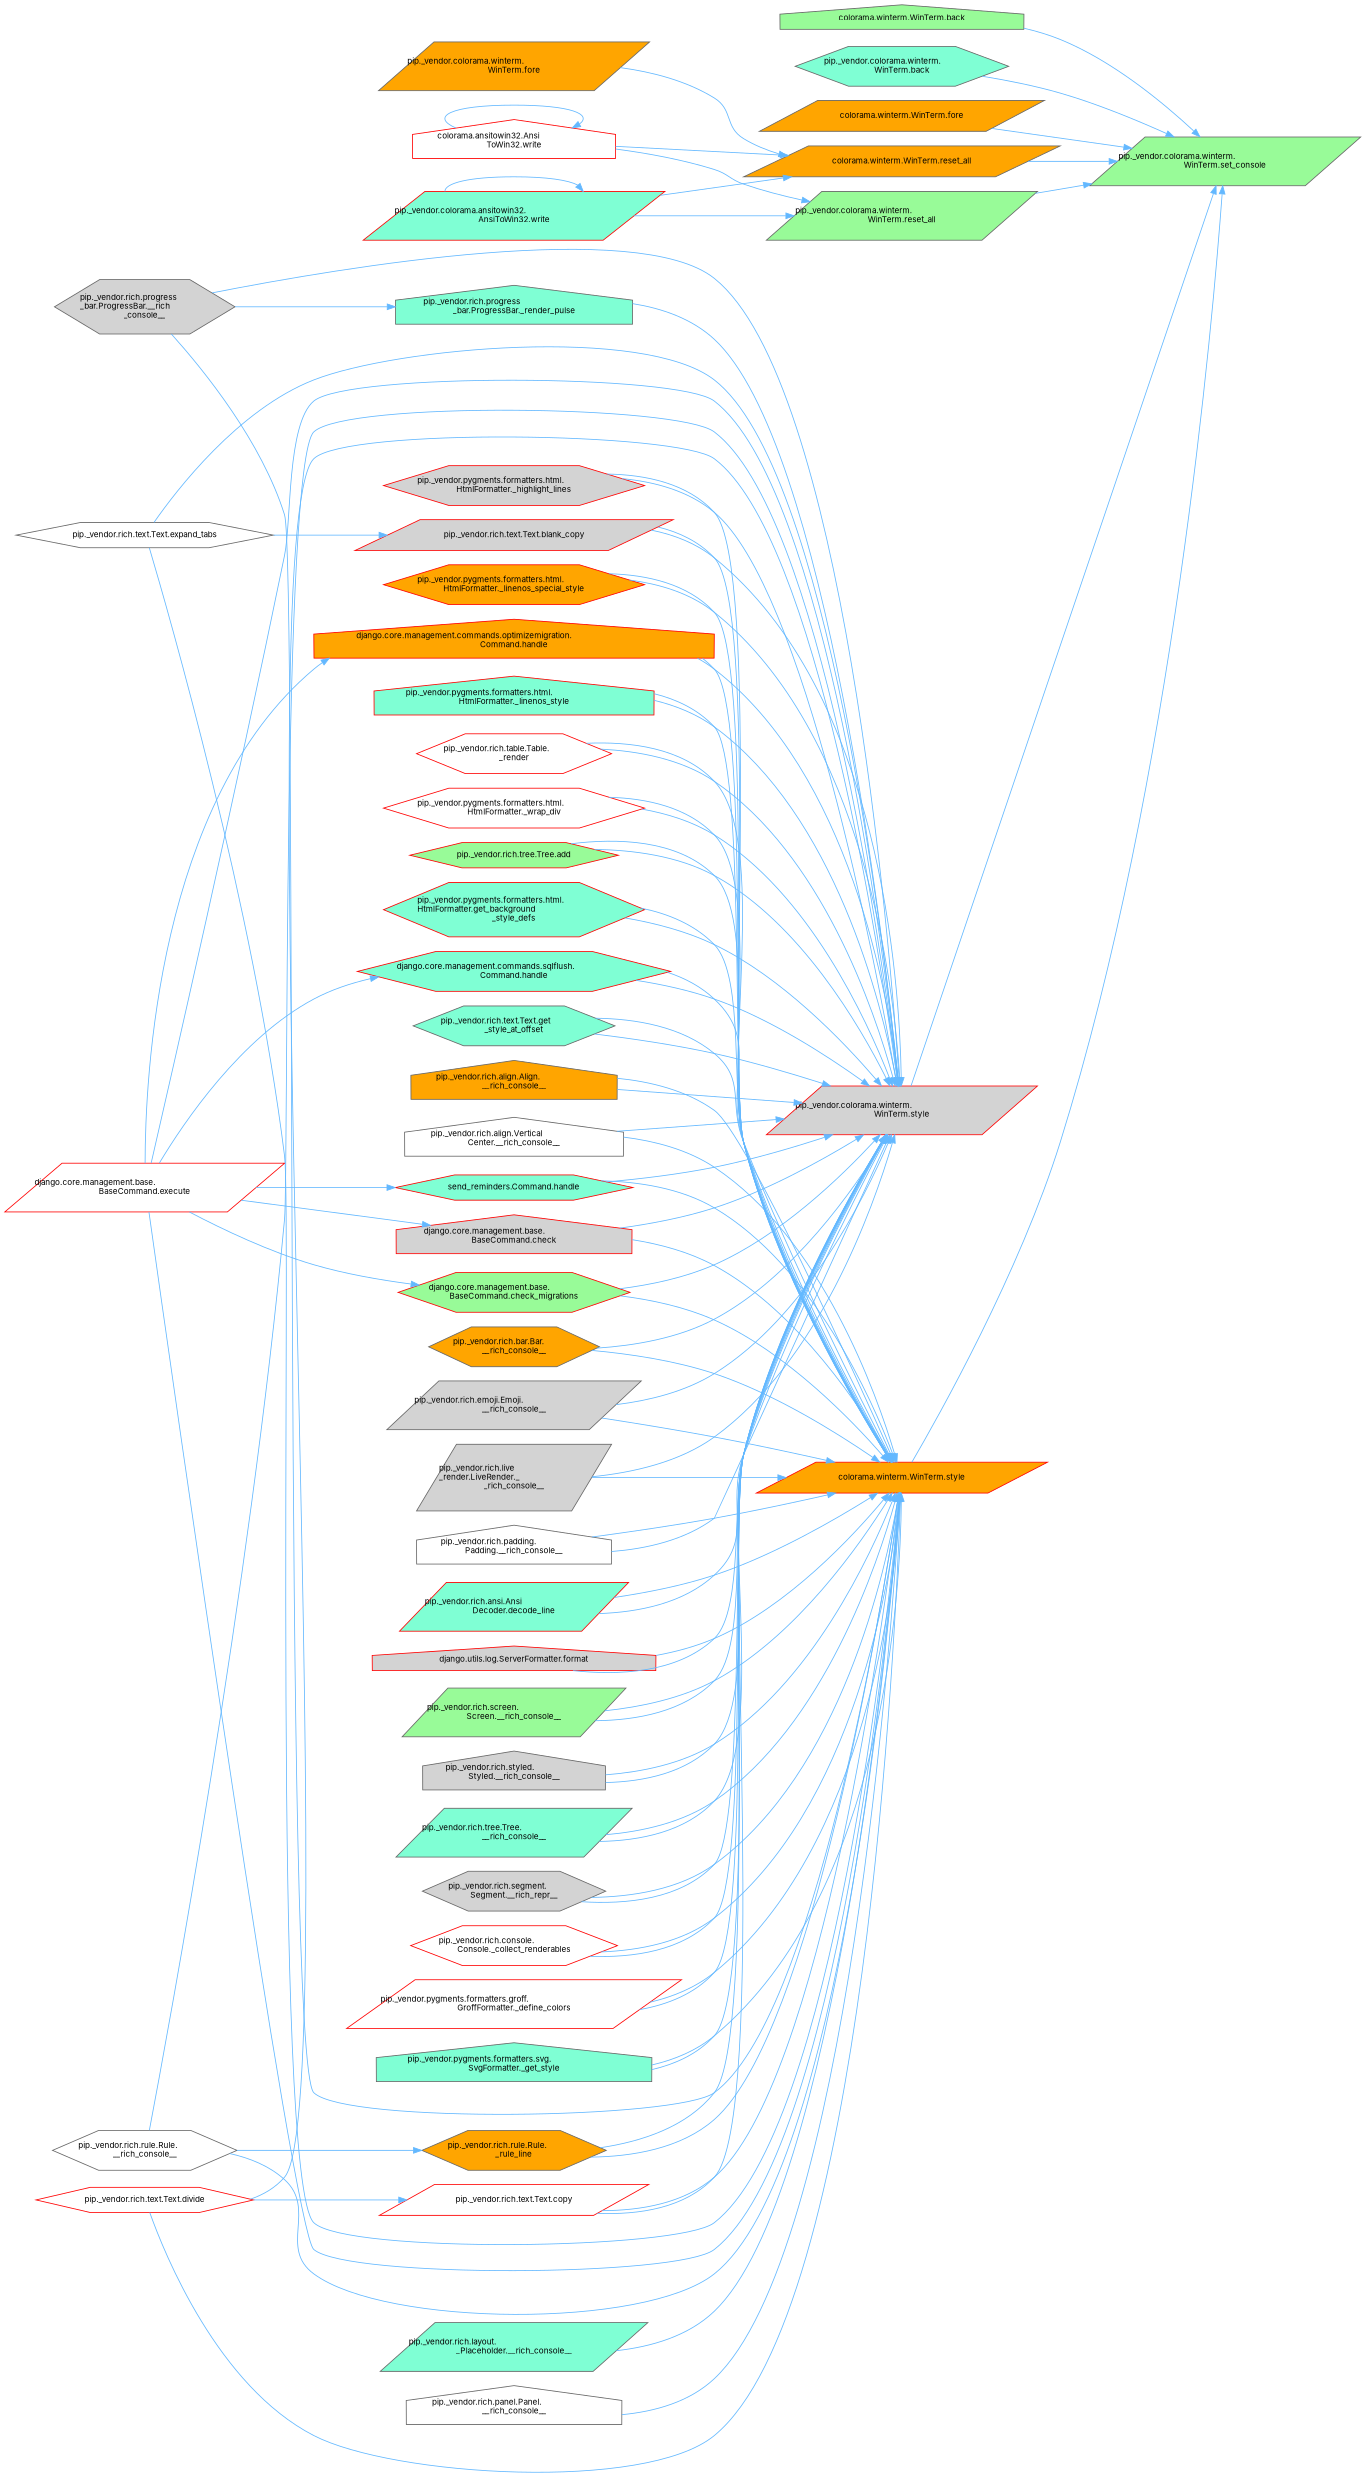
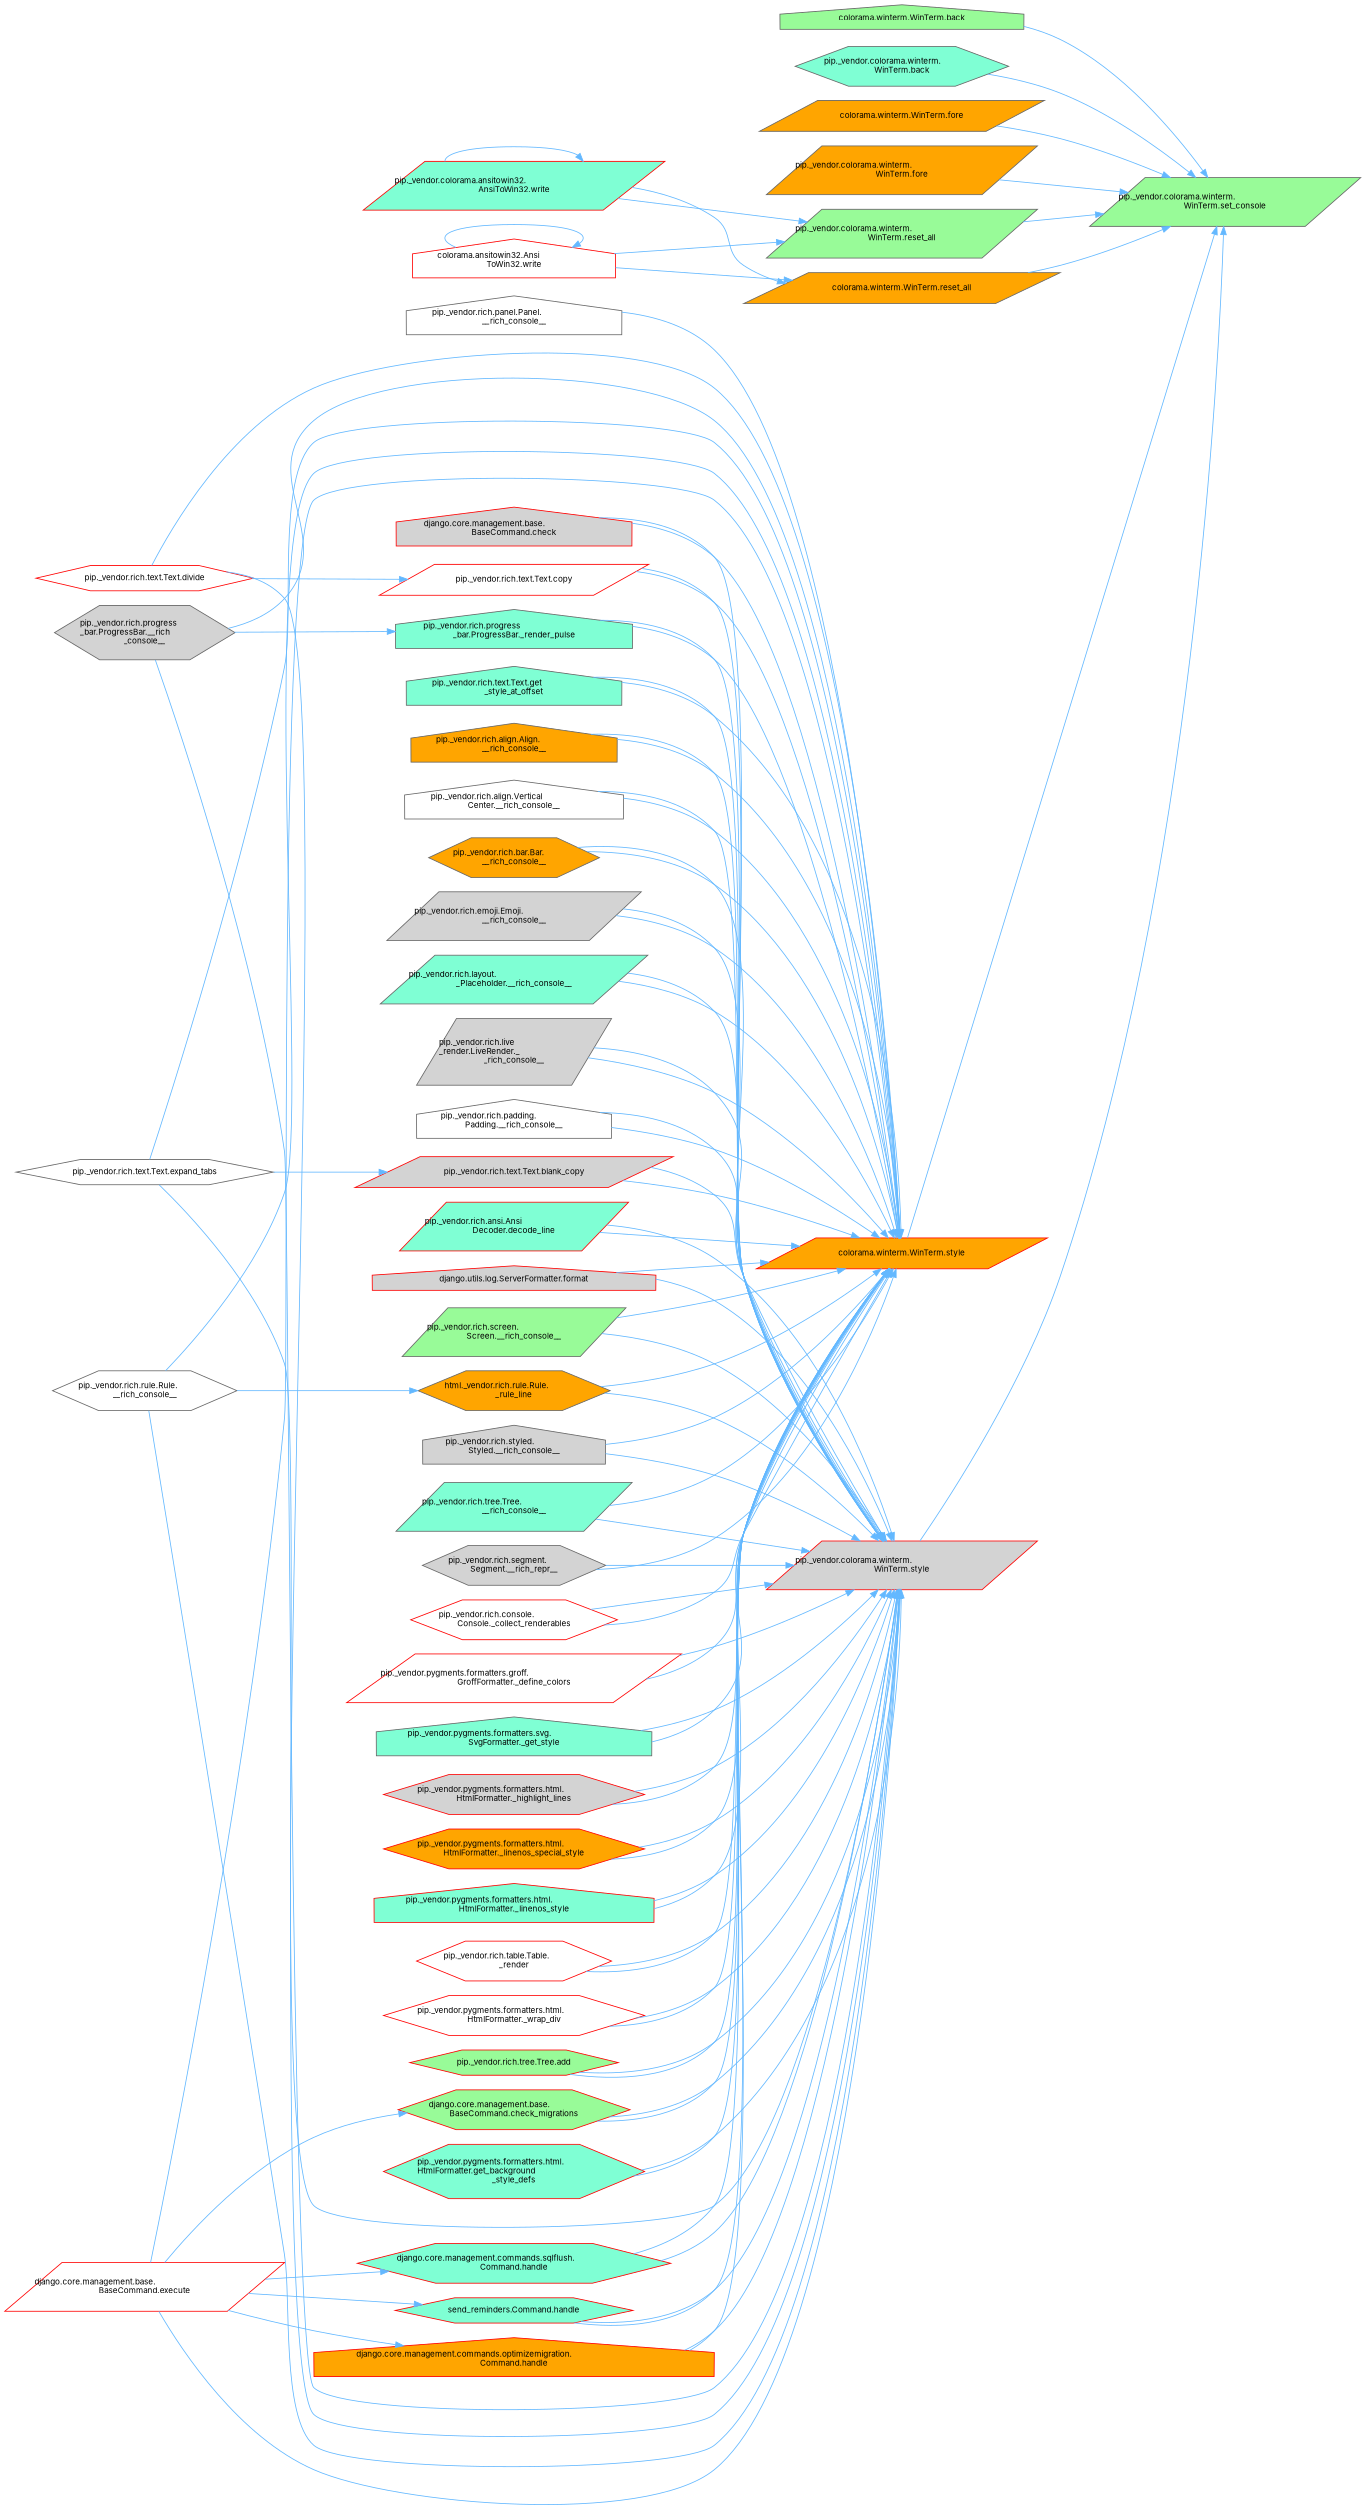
(710, 96) -> (1059, 186)
none -> (821, 892)
(514, 1026) -> (514, 688)
(332, 1212) -> none
none -> (738, 1240)
(514, 2150) -> (514, 1391)
